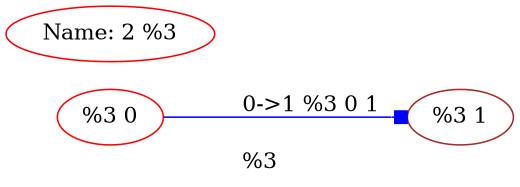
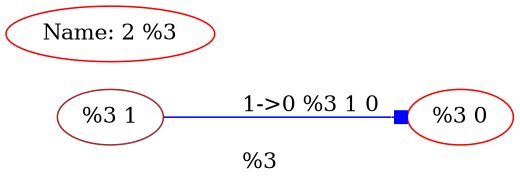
(278, 117) -> (278, 117)
